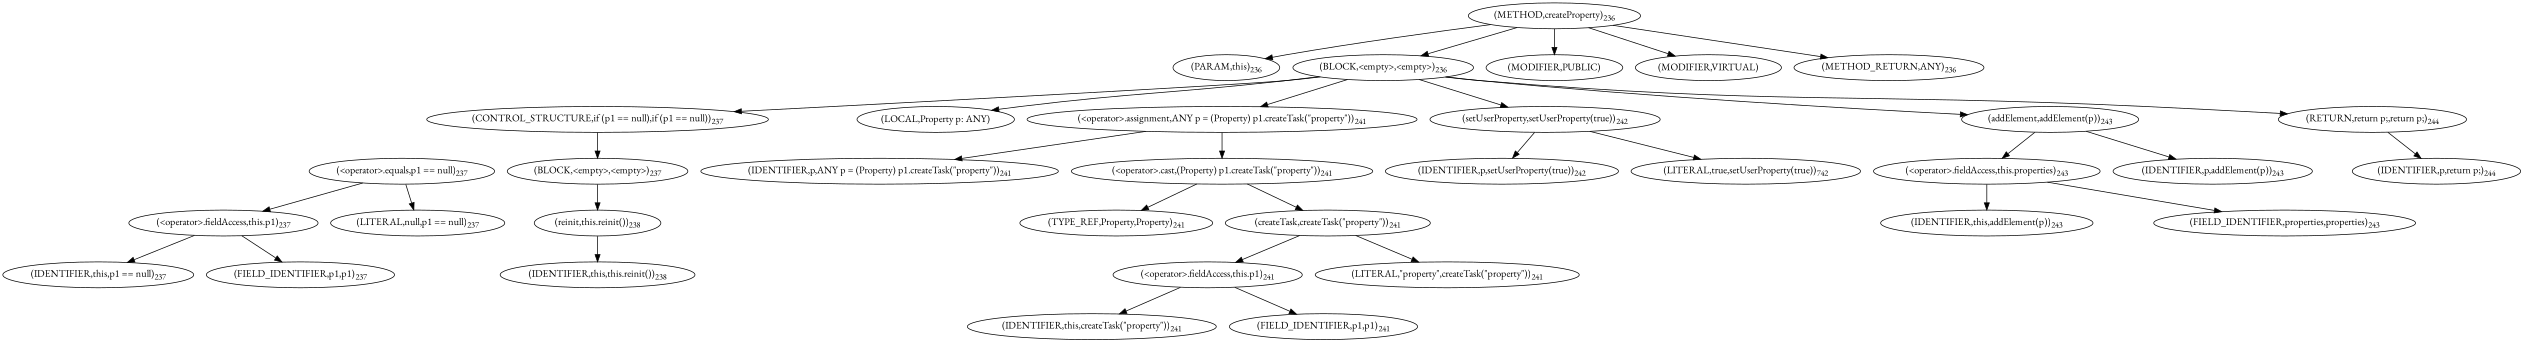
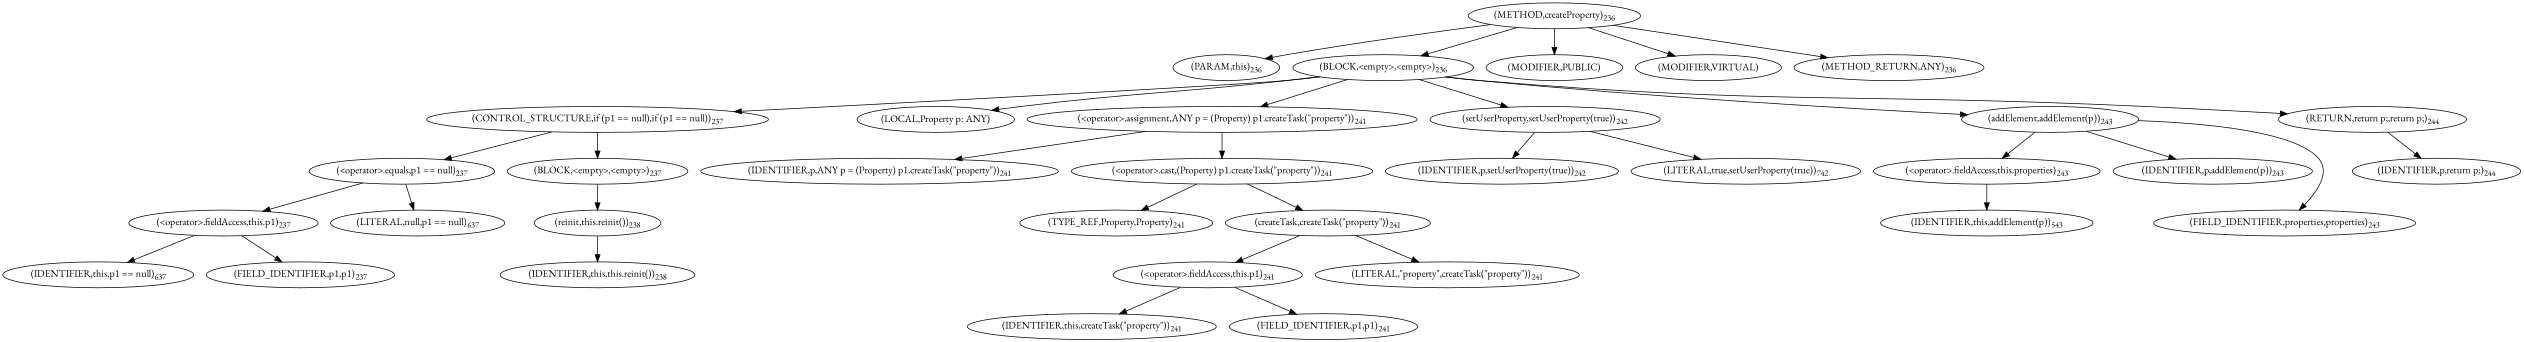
none -> (501, 145)
(2131, 196) -> (2258, 133)
(473, 222) -> (473, 222)
(2057, 222) -> (2057, 222)
(160, 274) -> (160, 274)
